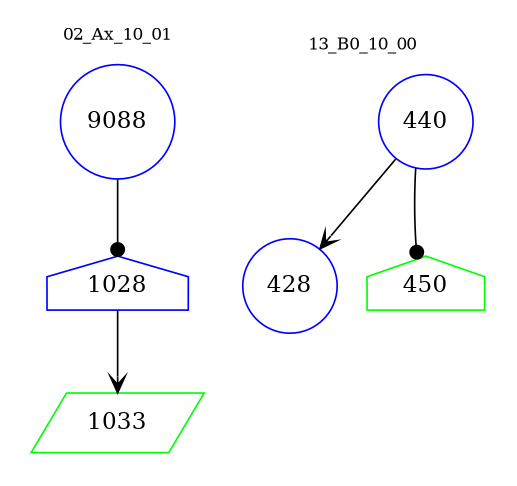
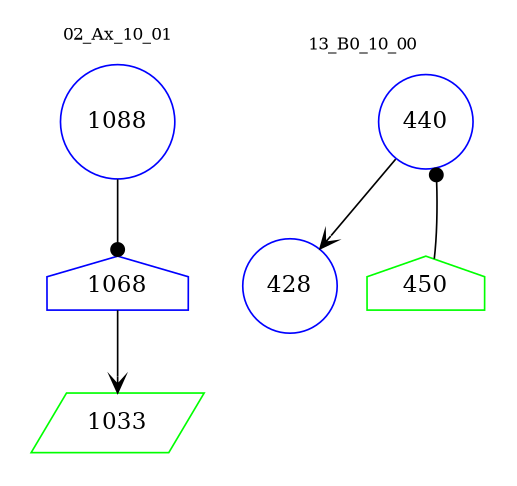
(118, 122) -> (118, 122)
(415, 207) -> (437, 220)
(118, 286) -> (118, 286)
